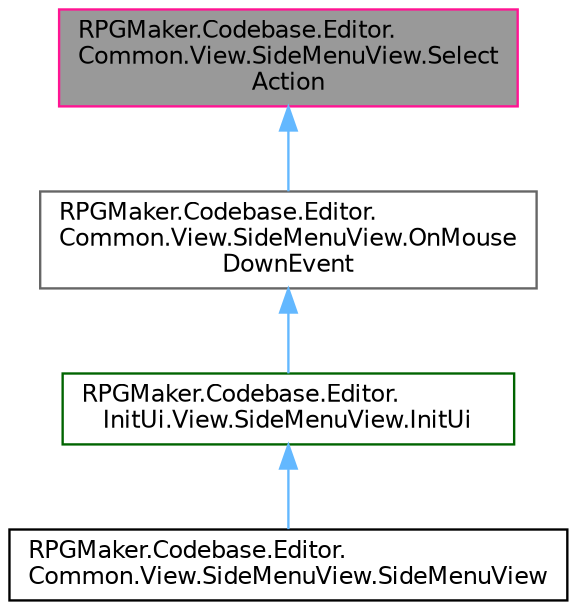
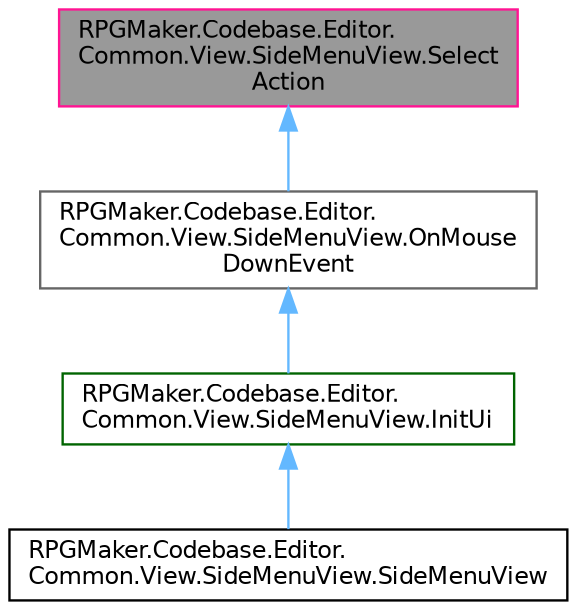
(288, 409) -> (288, 409)
